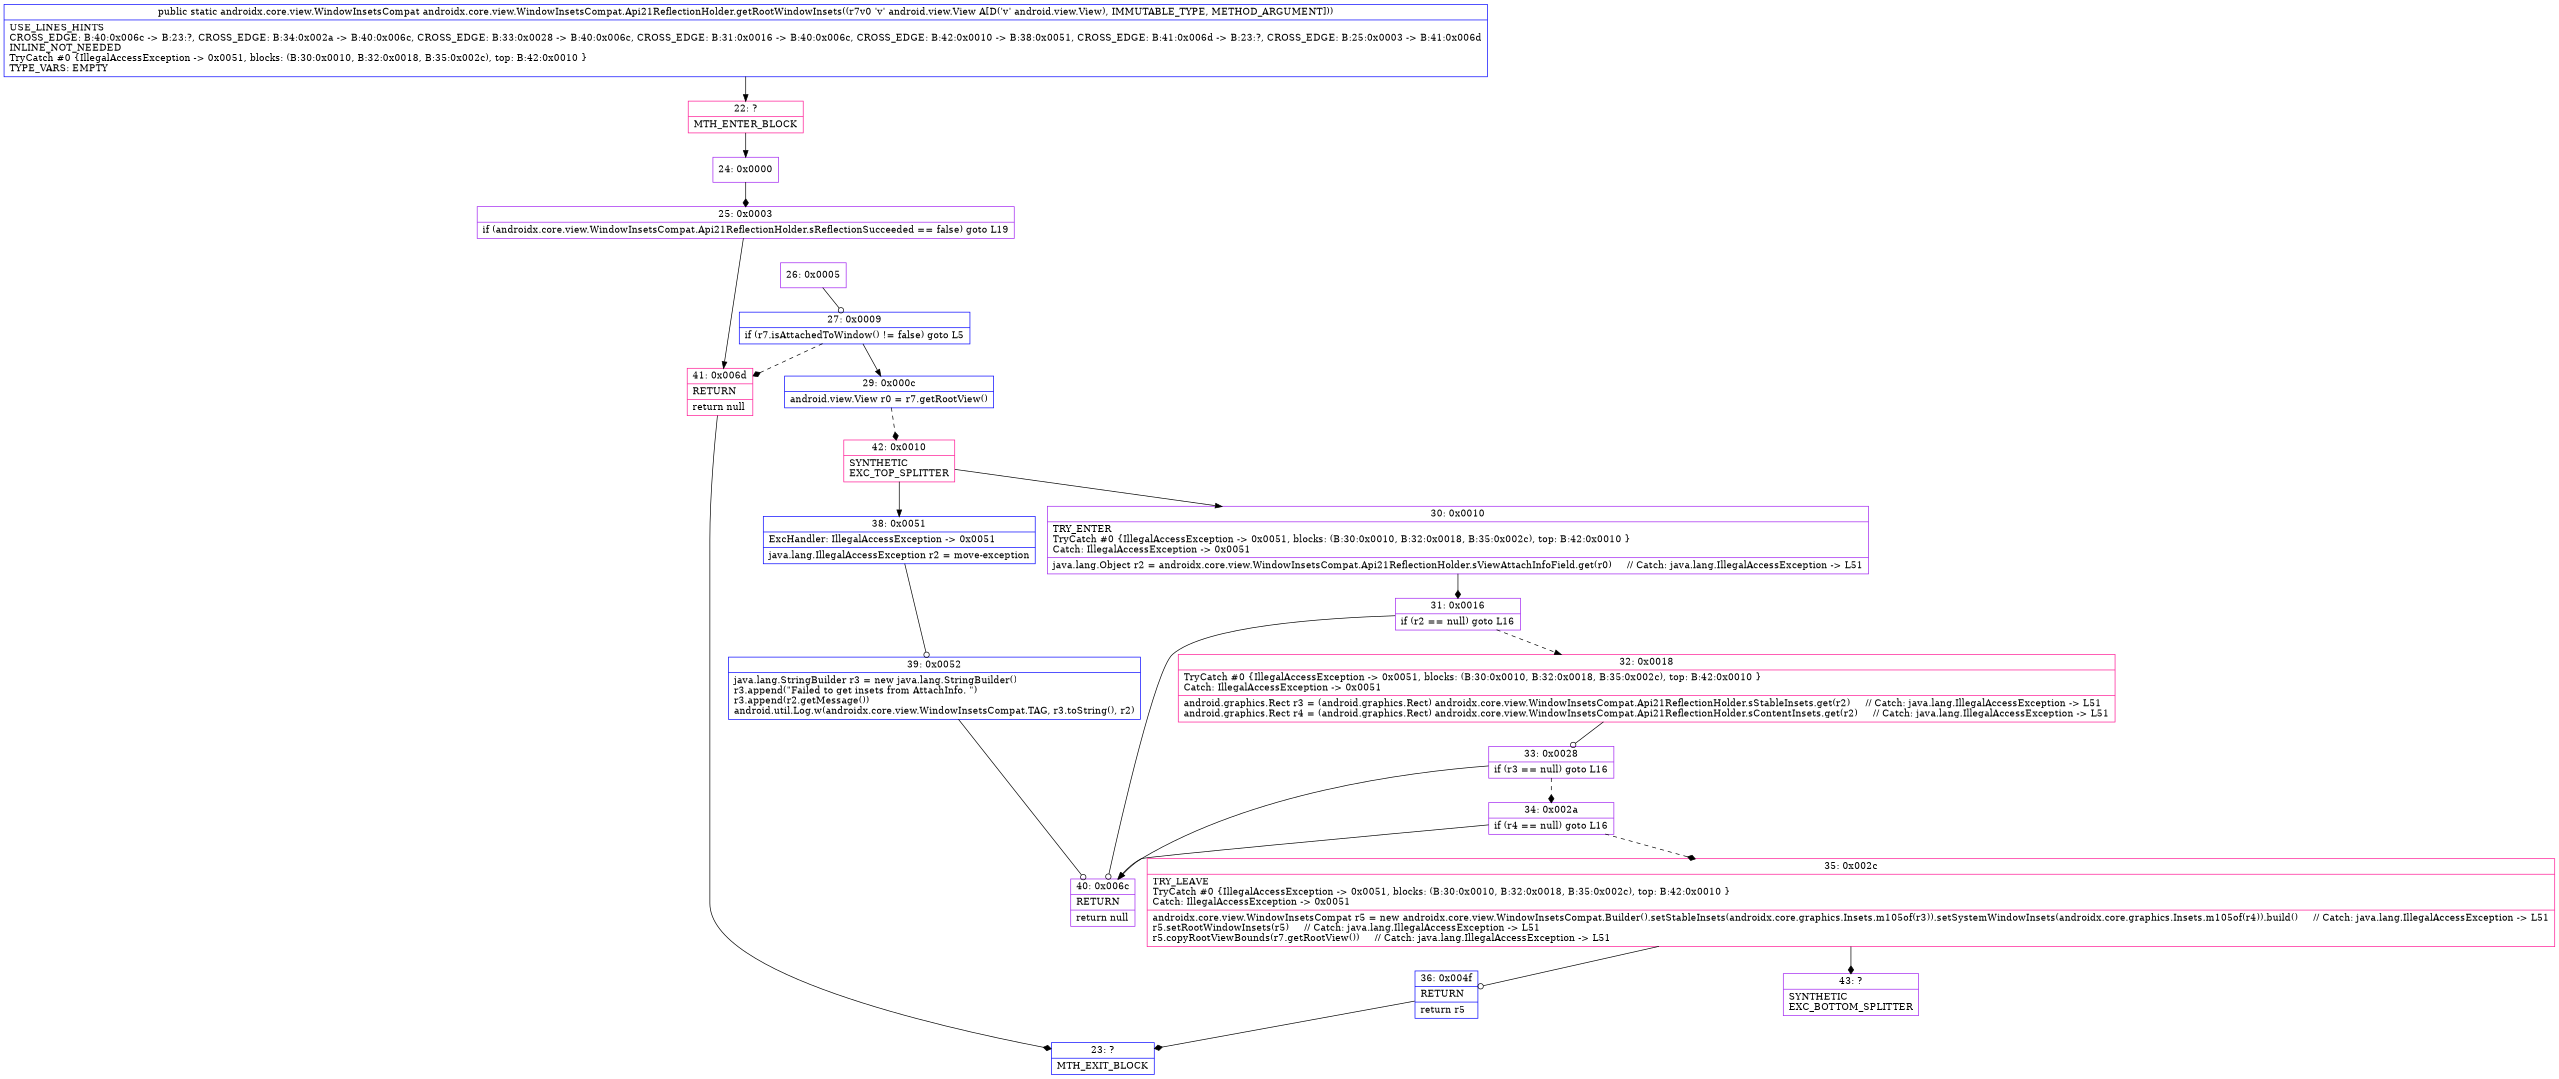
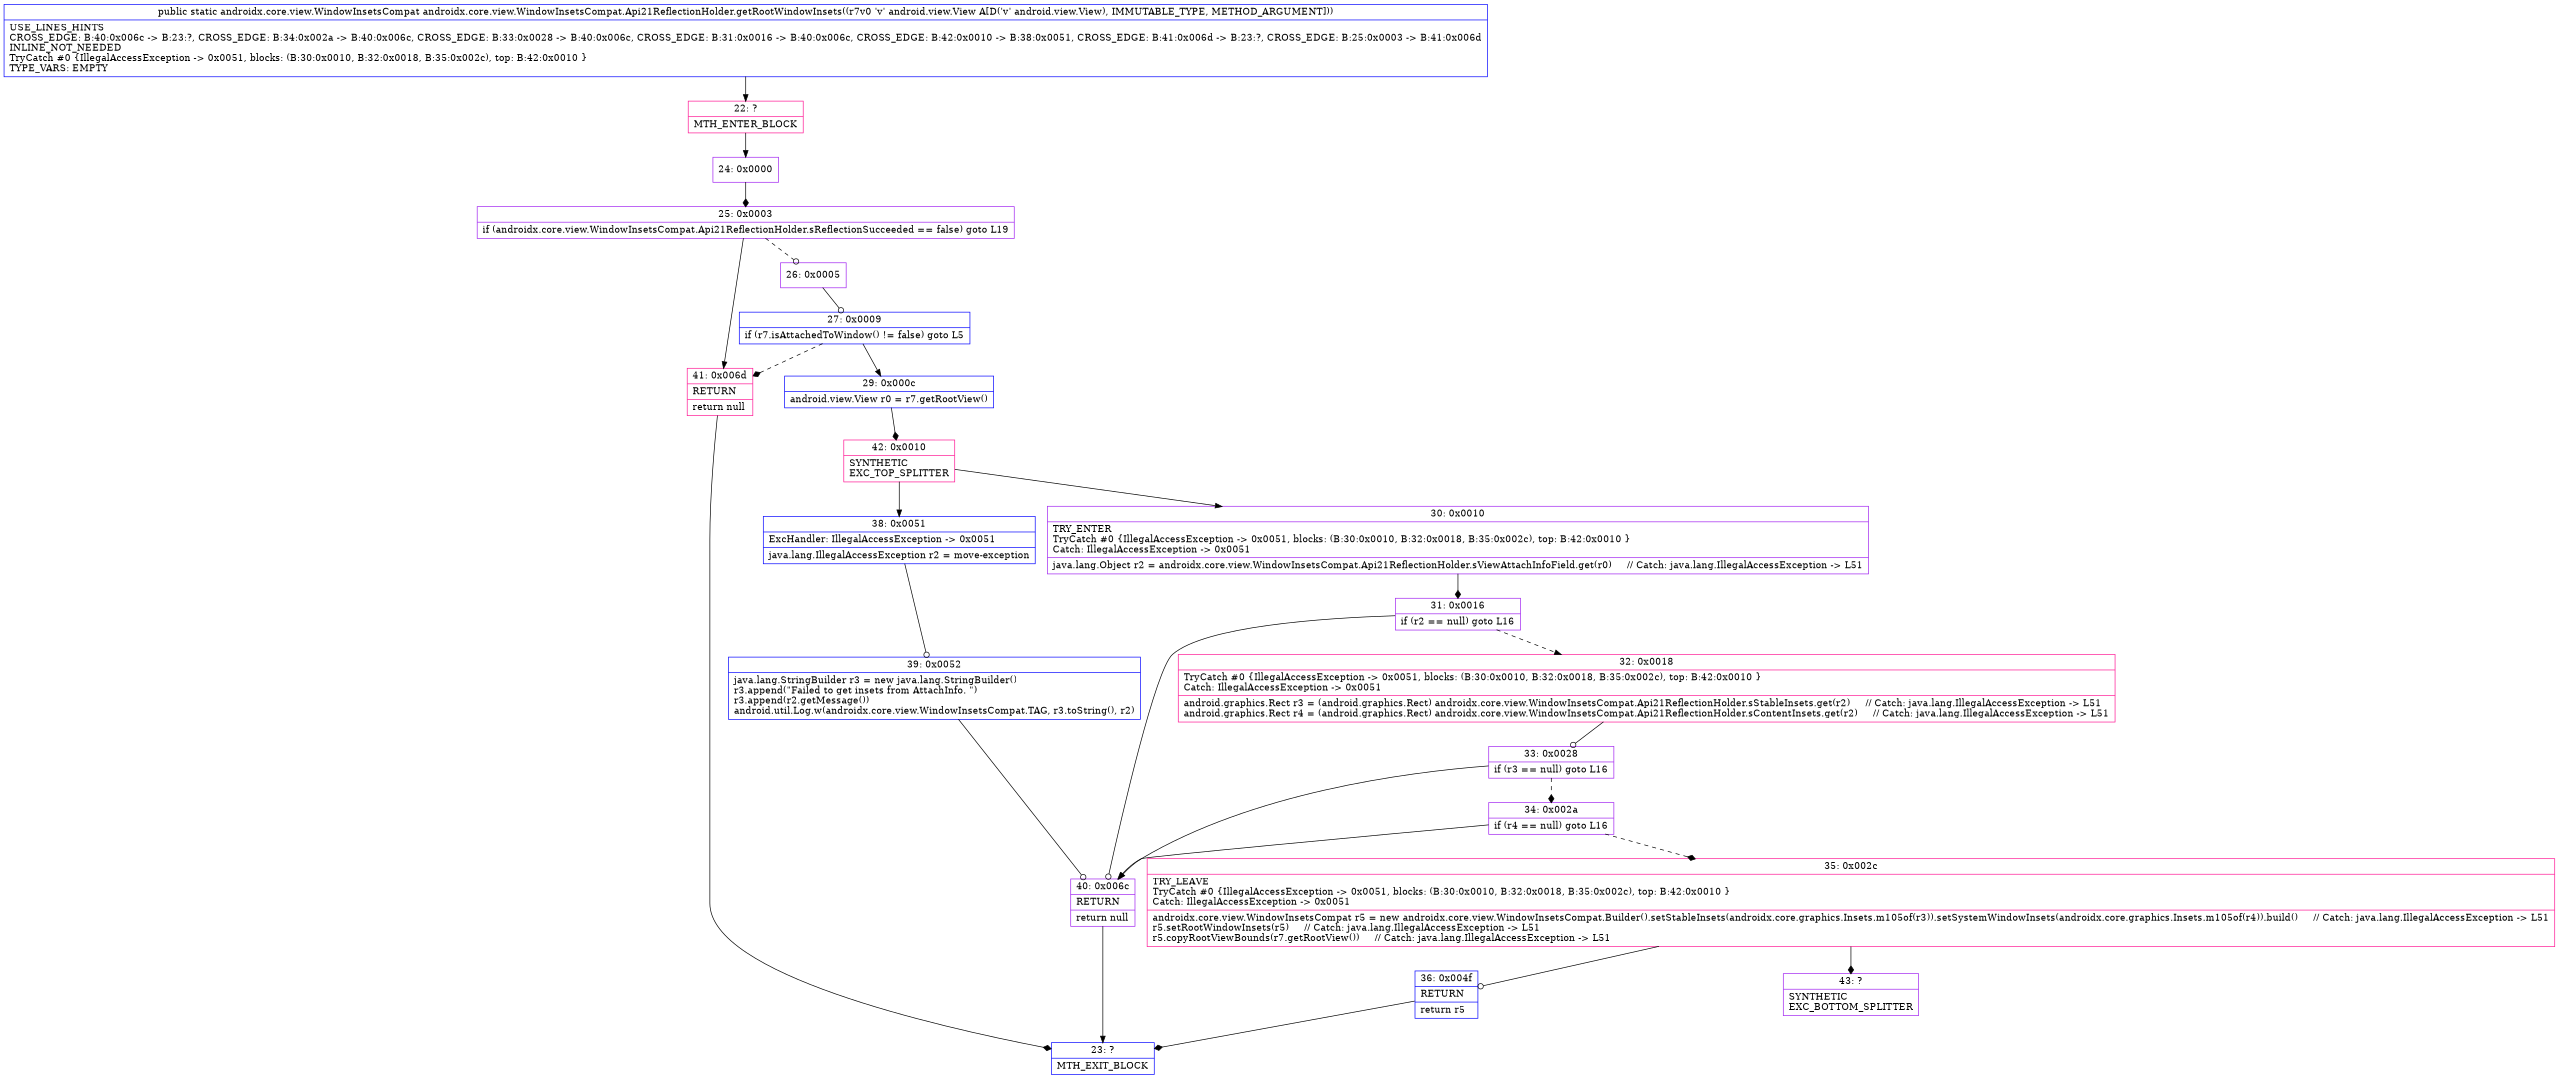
none -> (780, 249)
(893, 420) -> (893, 420)
none -> (1103, 981)
